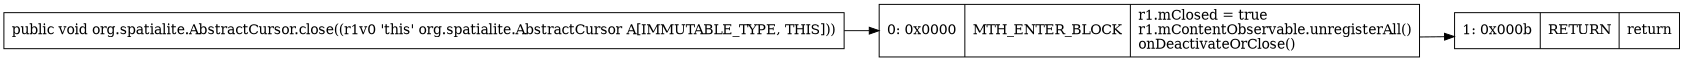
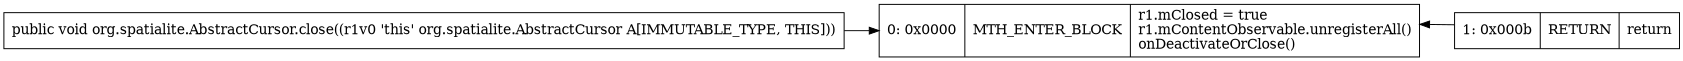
(1432, 37) -> (1442, 25)
